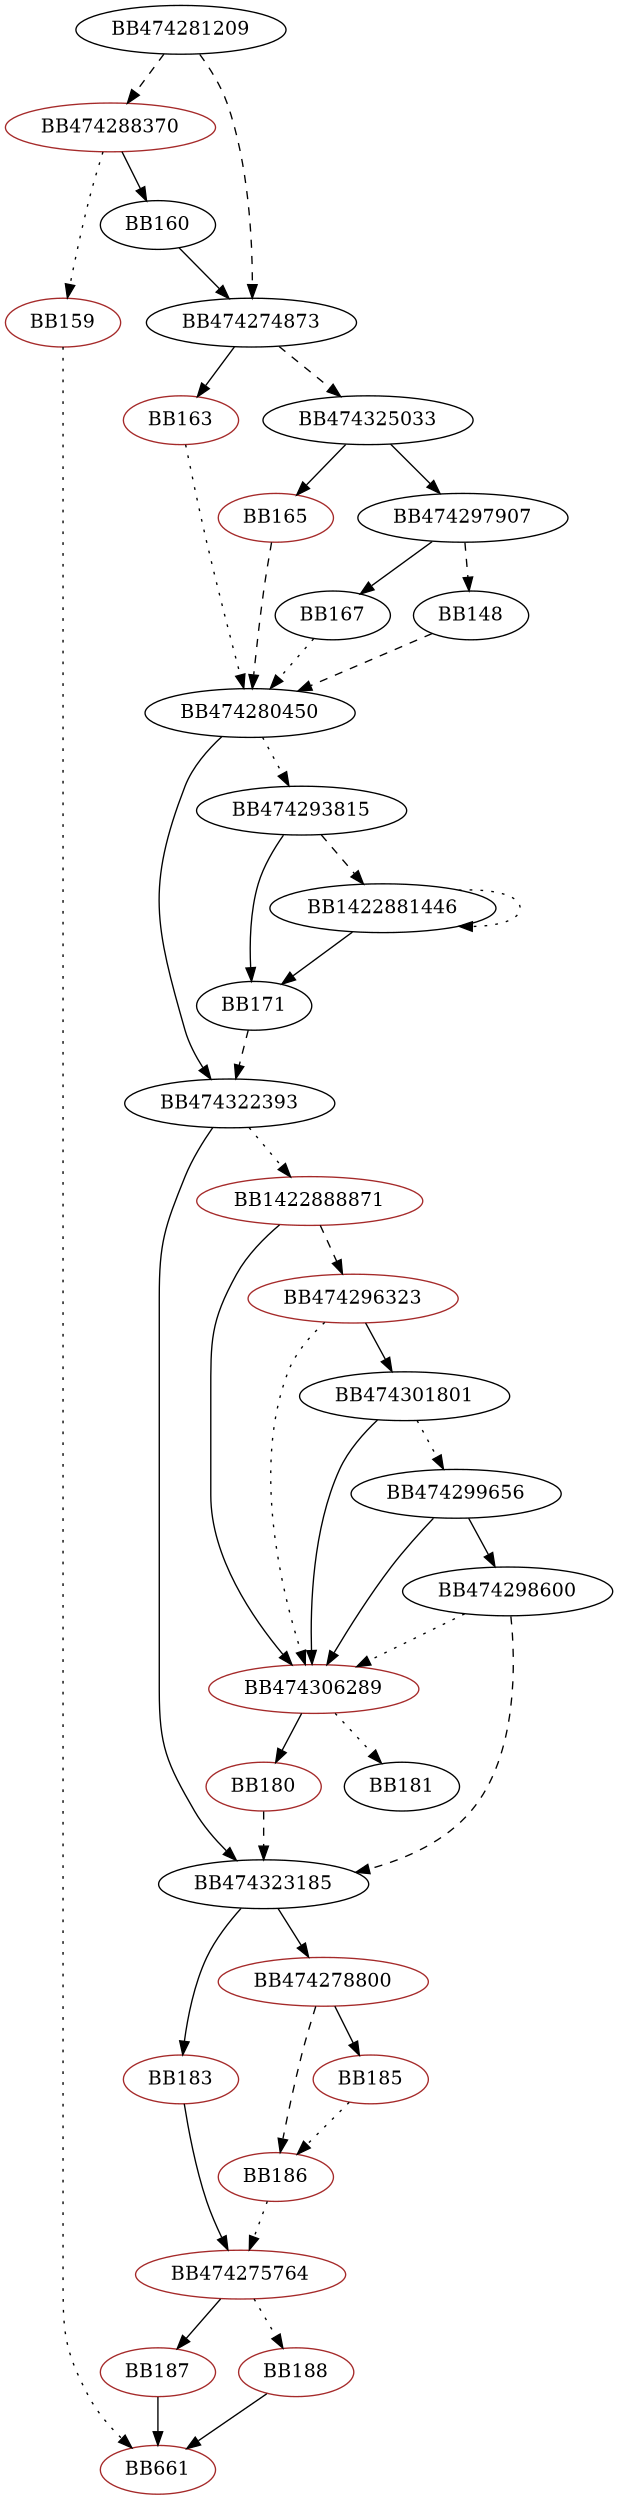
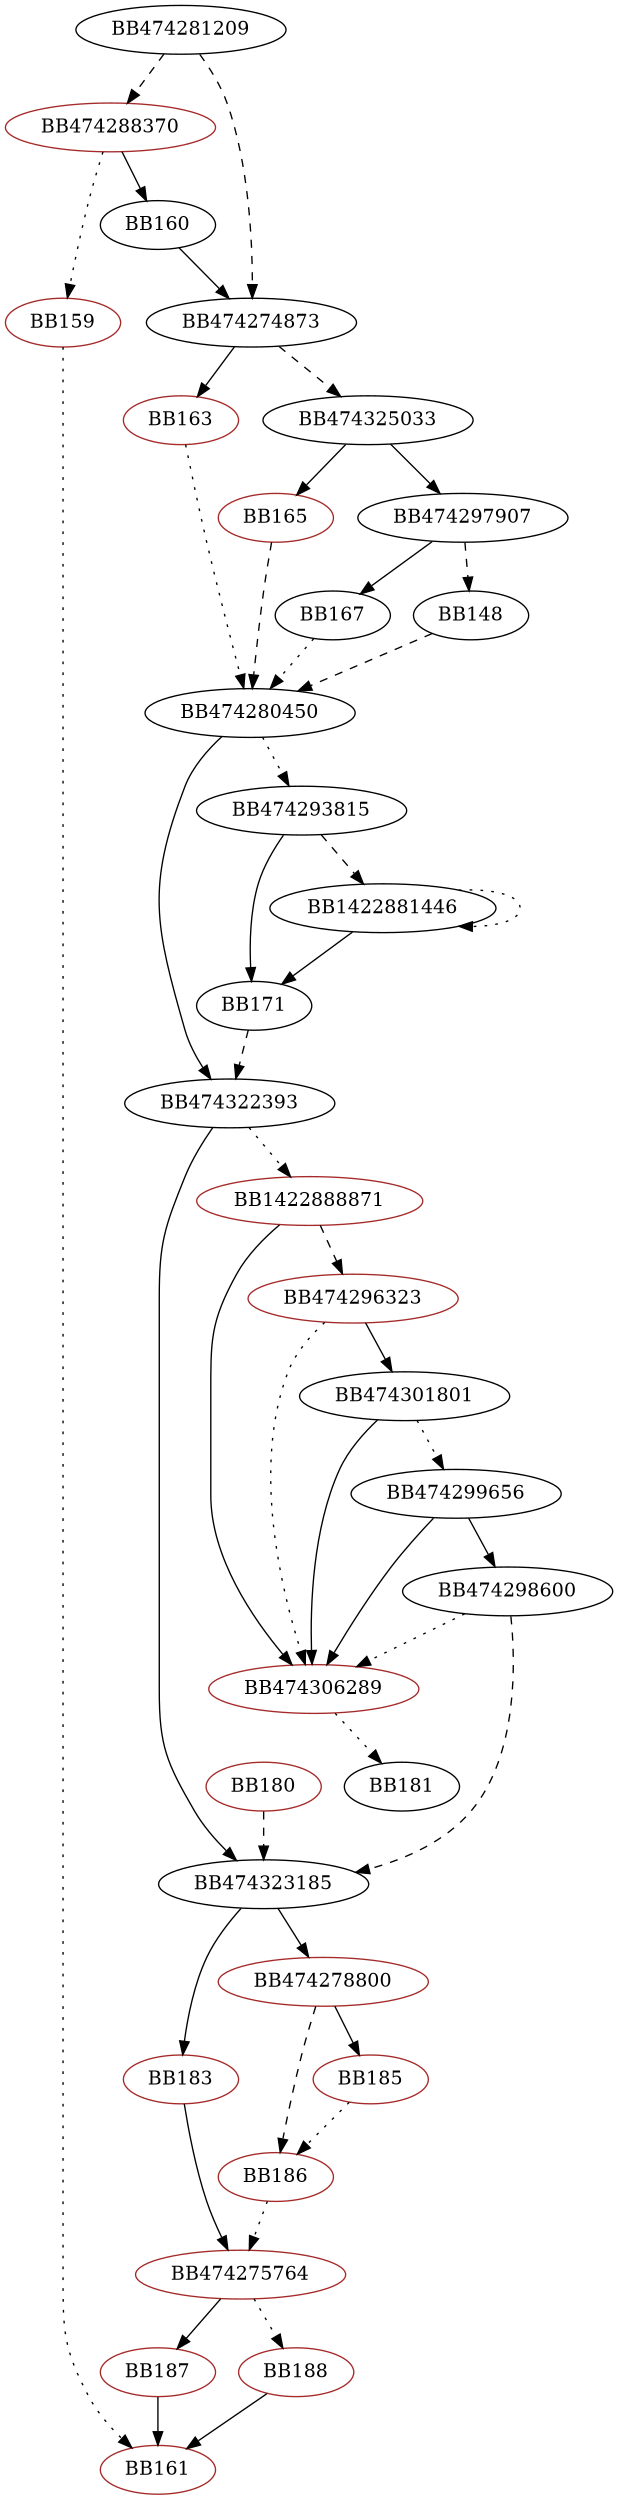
(292, 1732) -> none
(158, 2470) -> (158, 2470)
